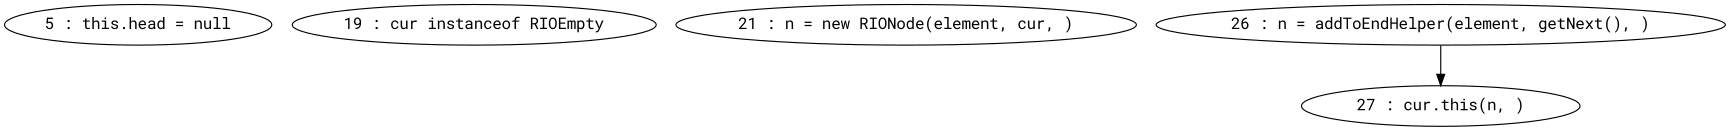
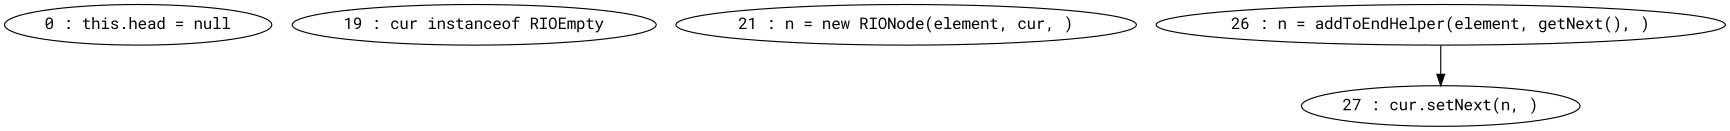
(138, 25) -> (138, 25)
(1441, 106) -> (1441, 106)
